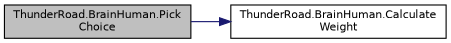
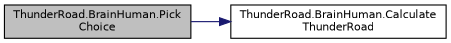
(338, 22) -> (338, 22)
